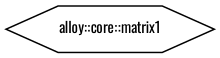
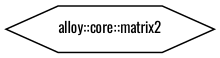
(110, 29) -> (110, 29)
